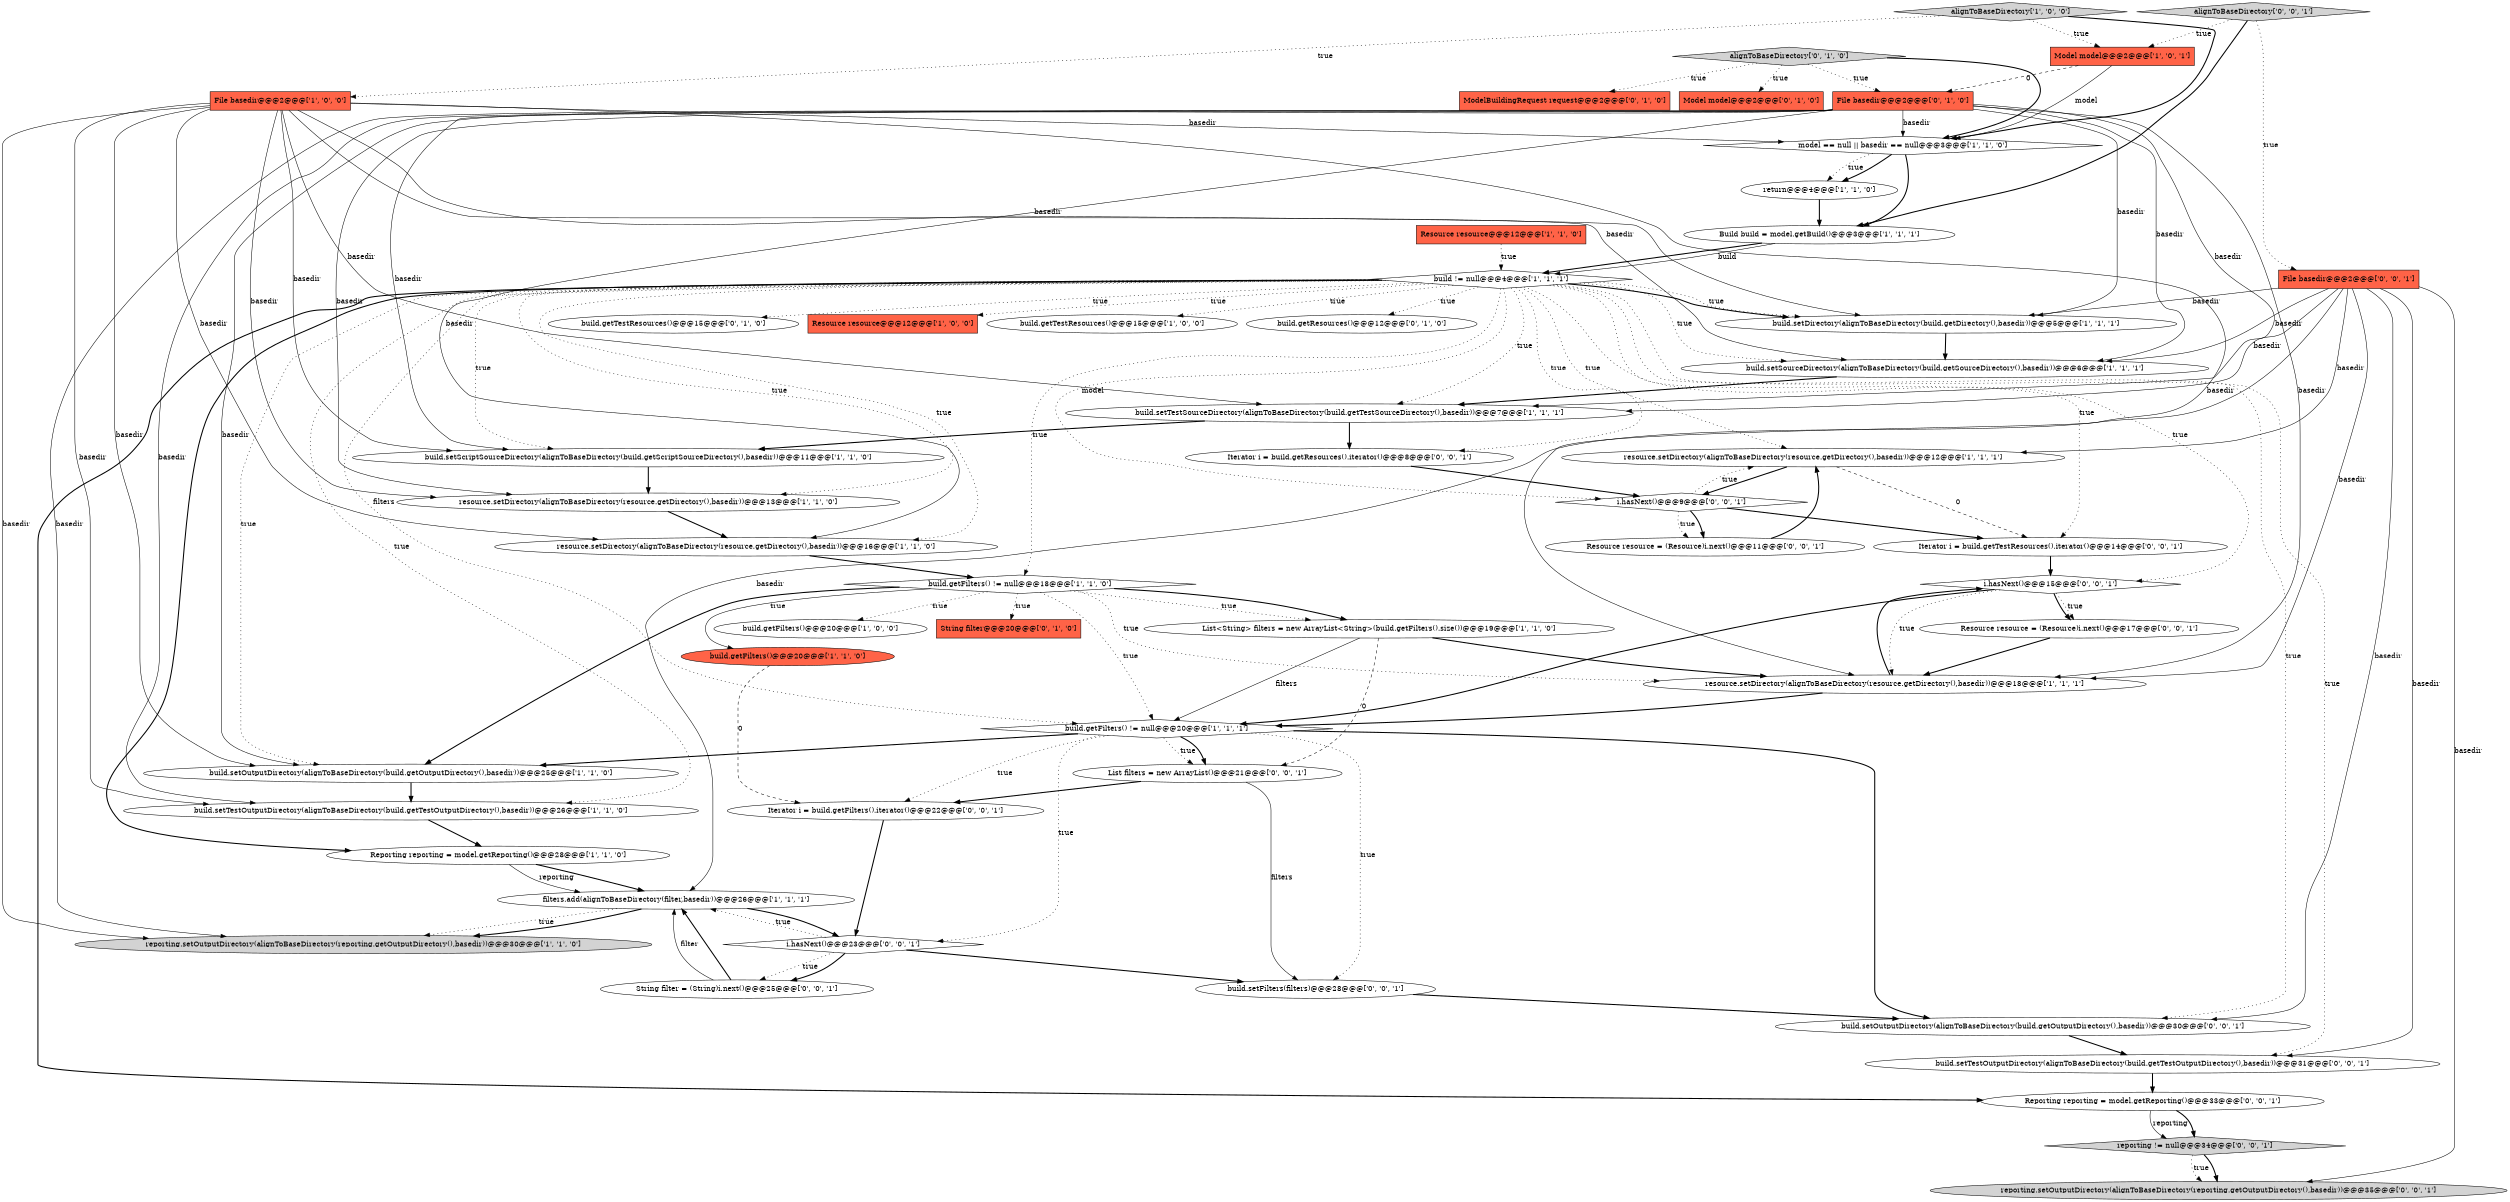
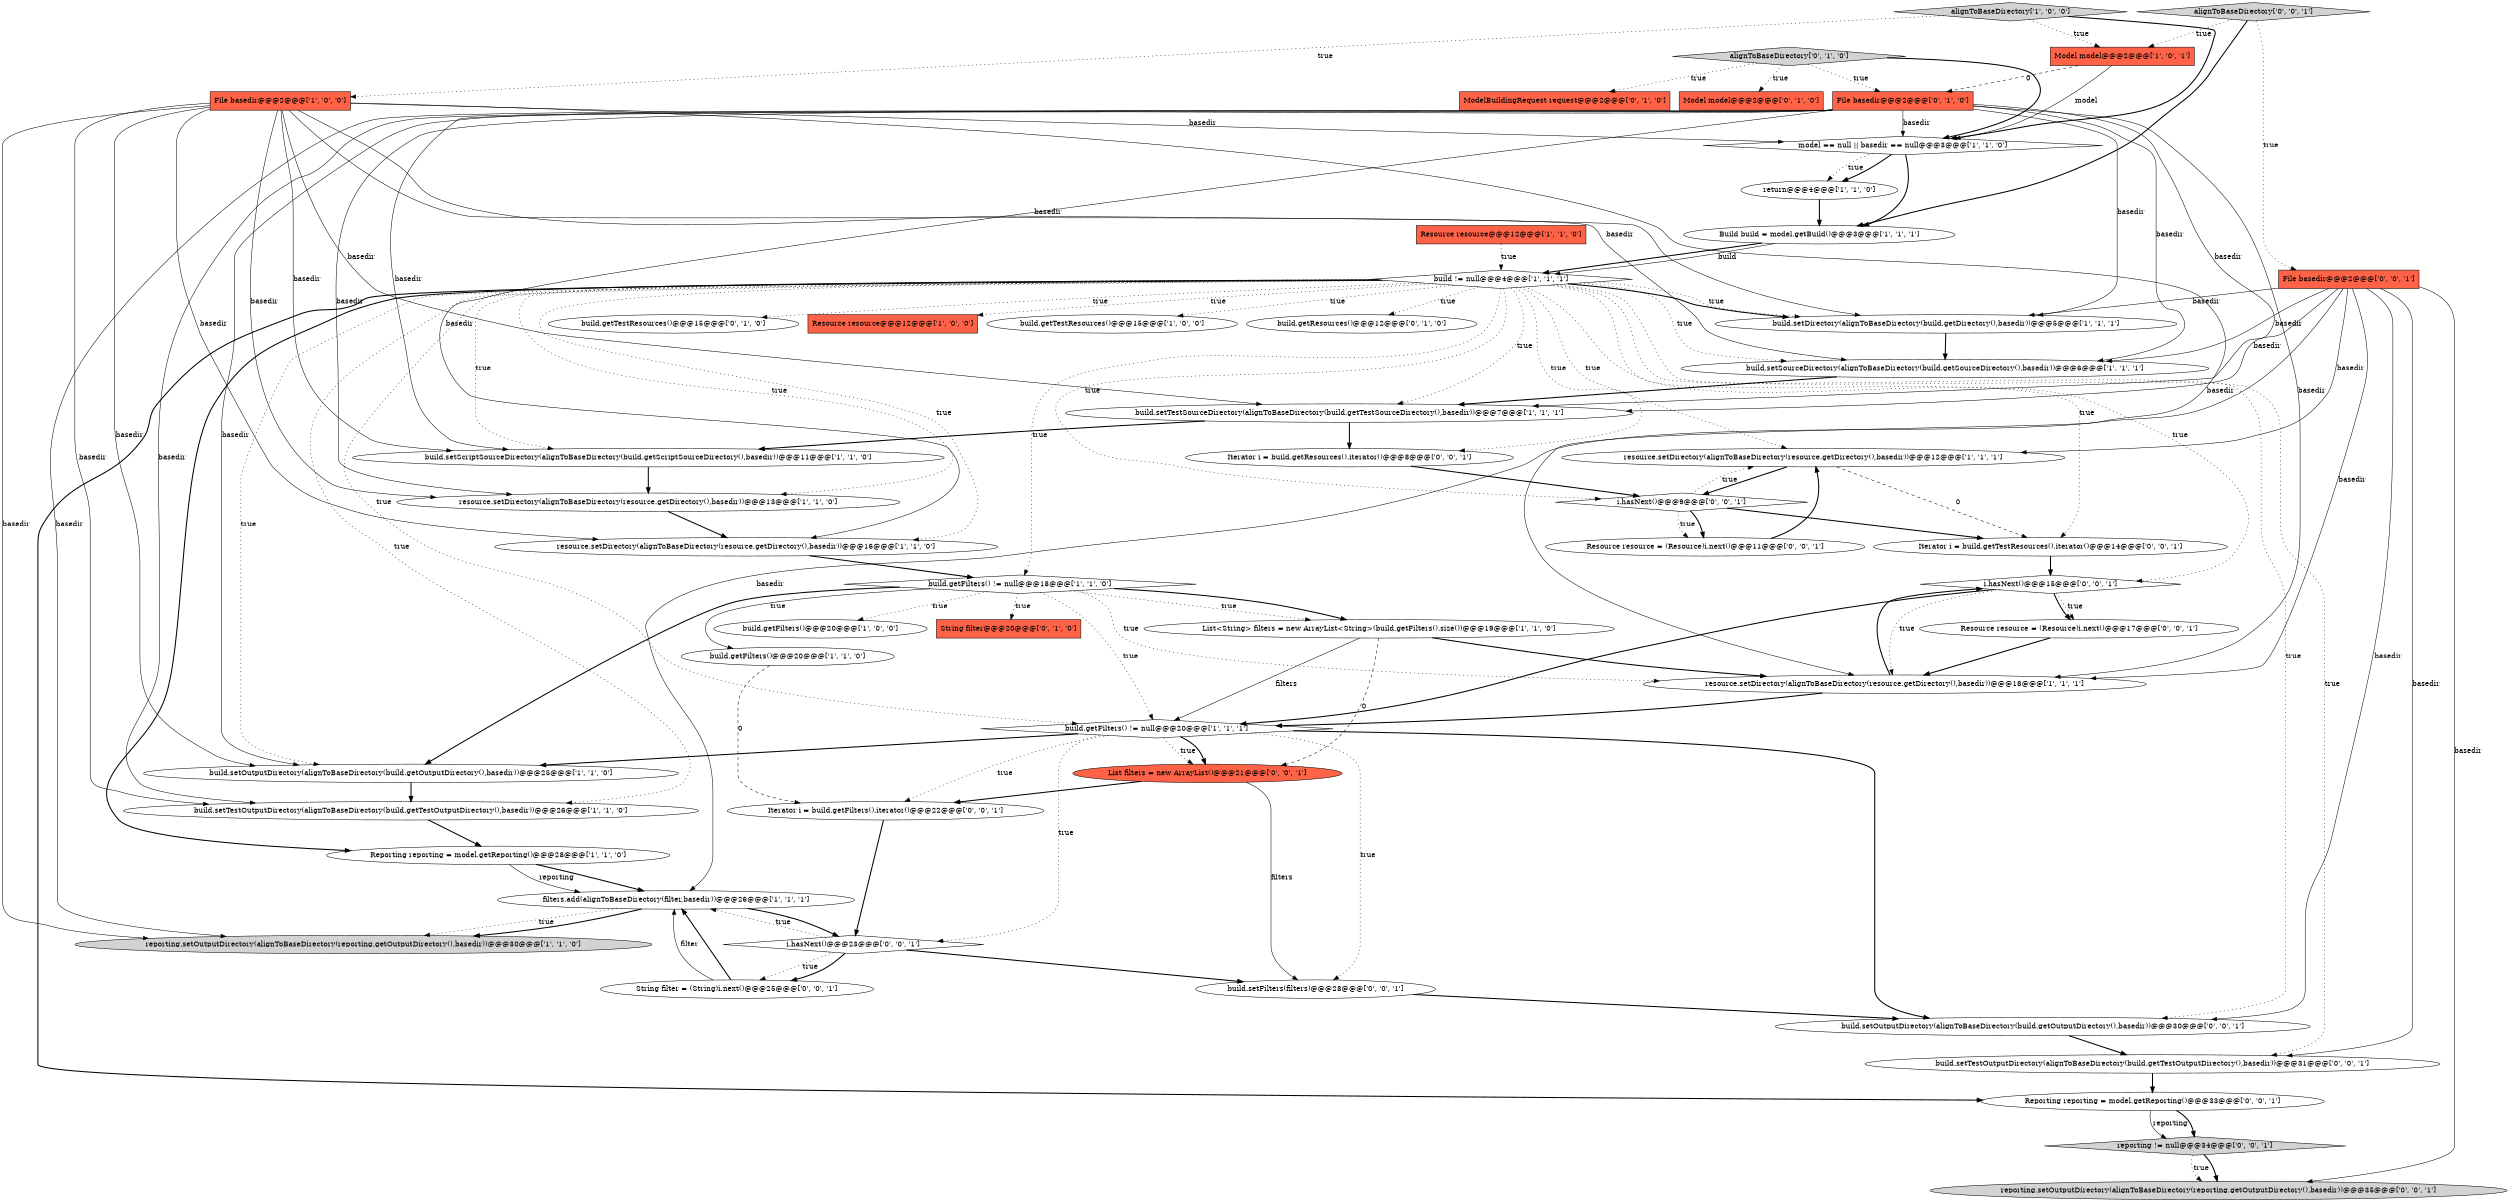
(1093, 391) -> (1093, 391)
(384, 502) -> (384, 502)
(788, 657) -> (788, 657)
(1207, 773) -> (1207, 773)
